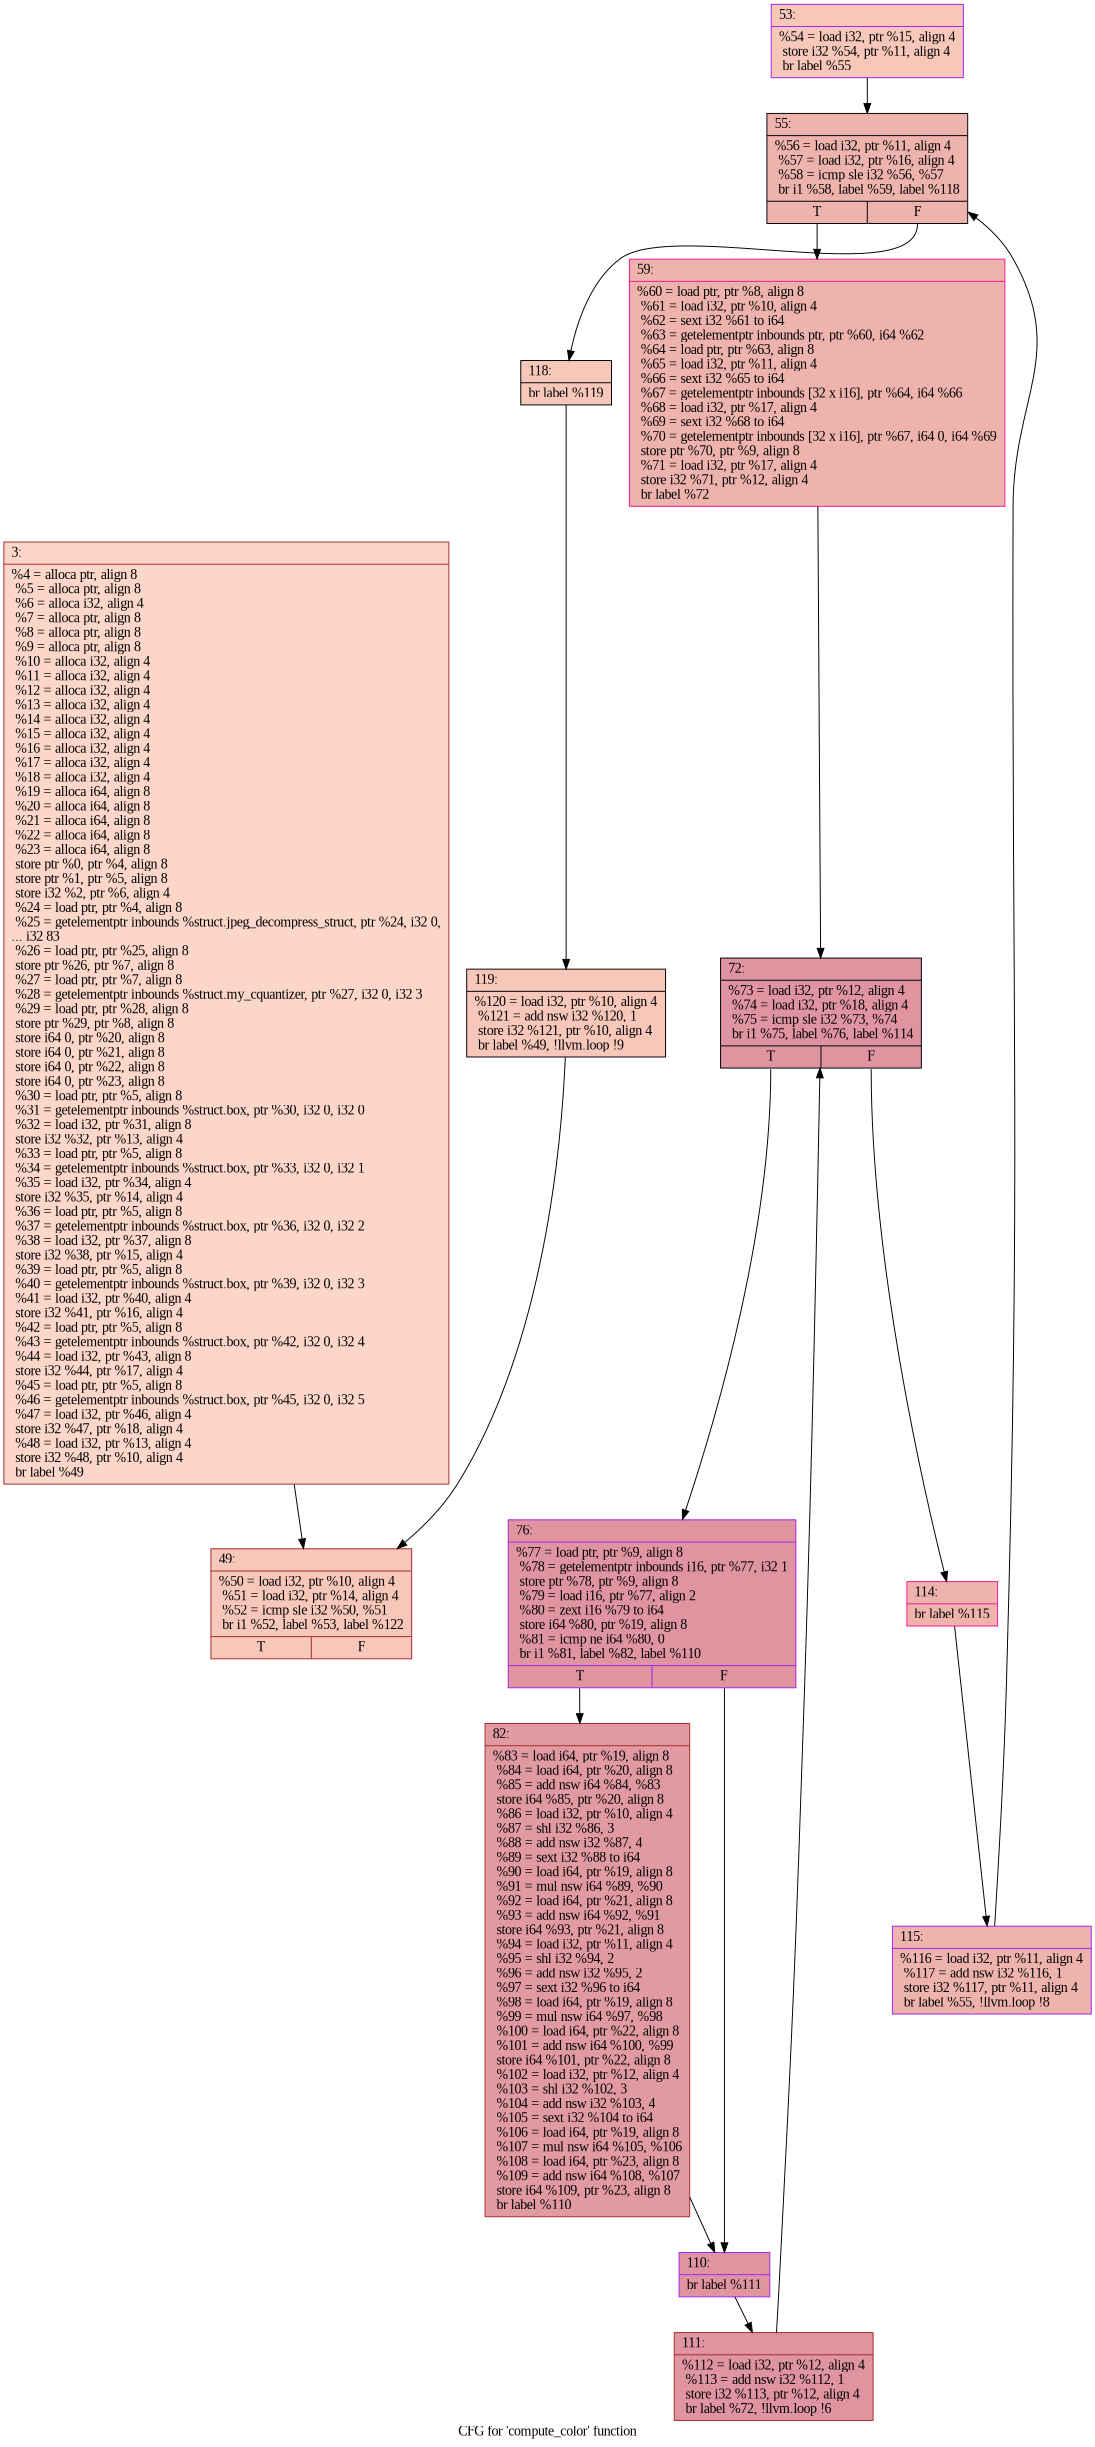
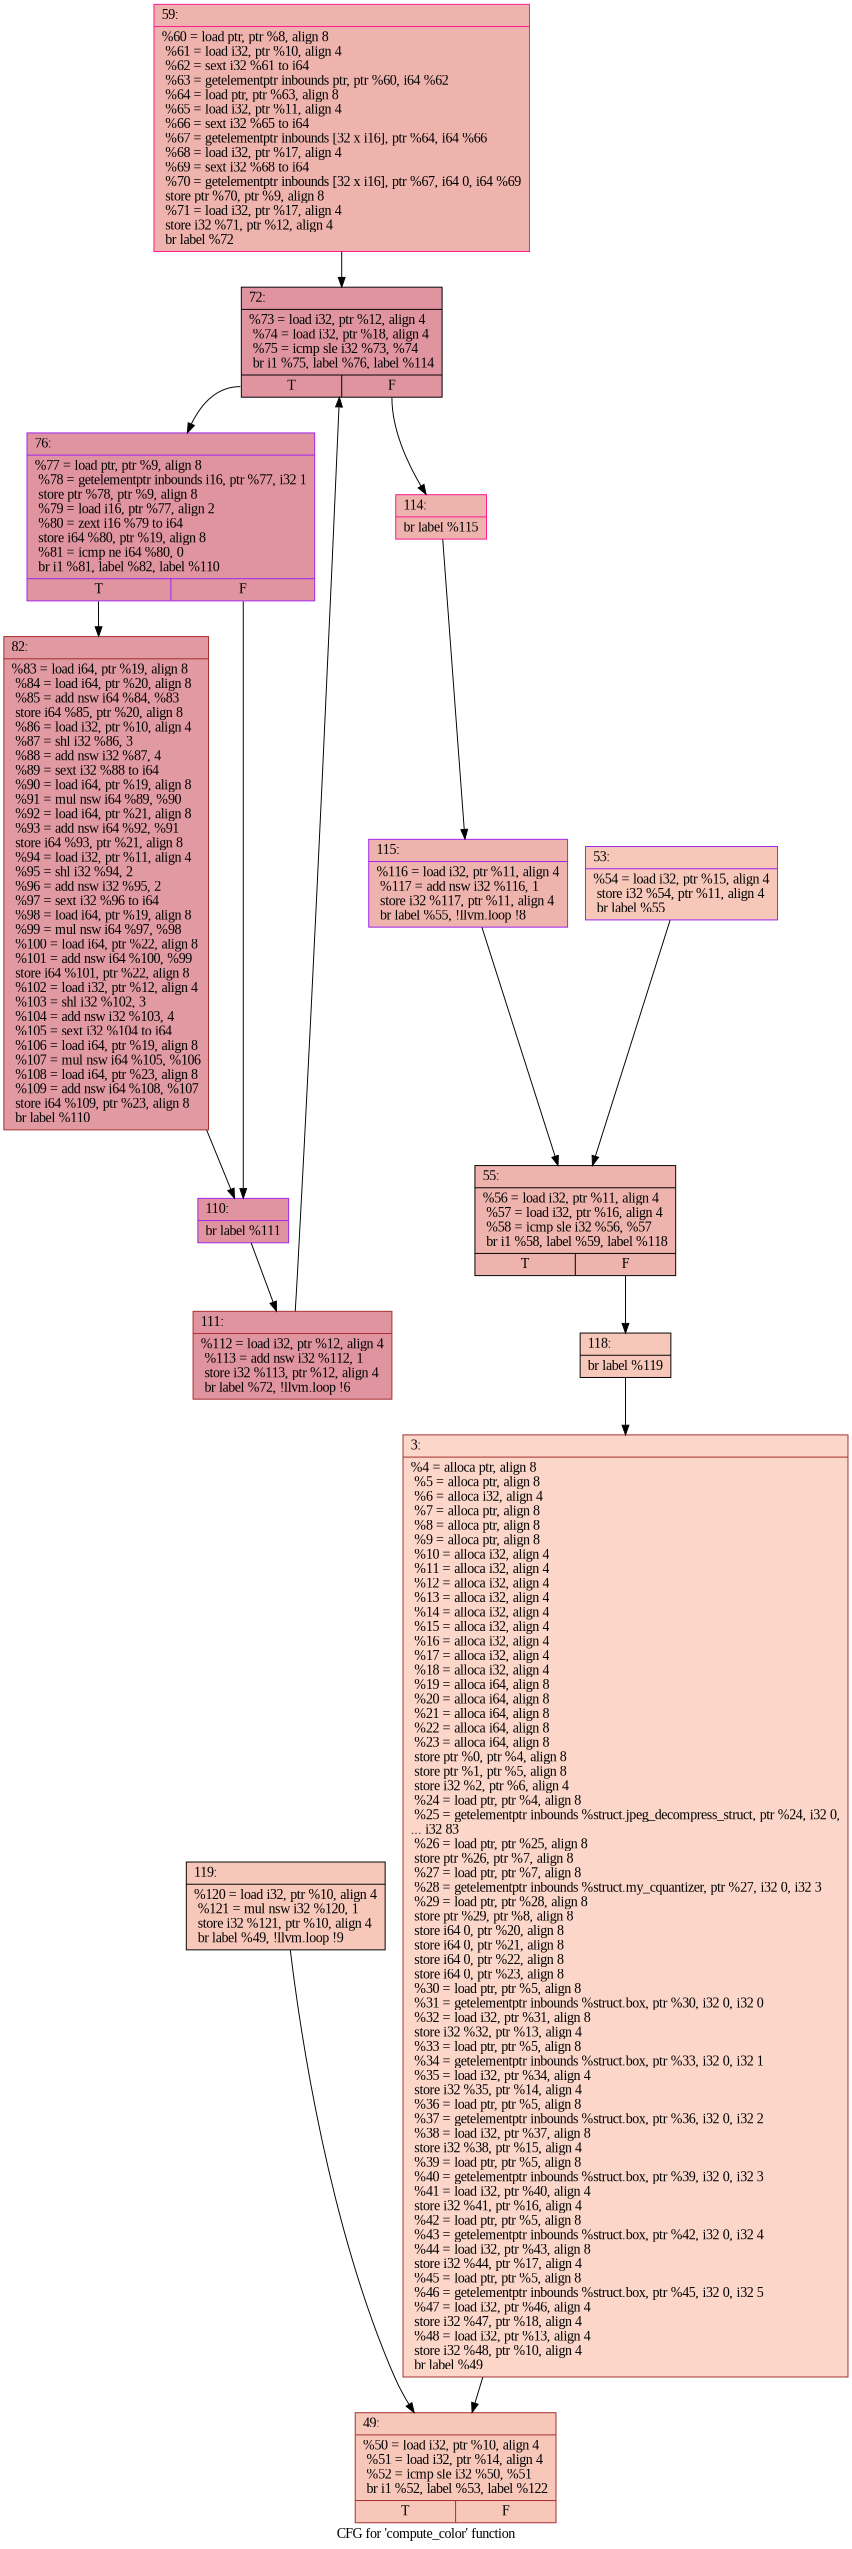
(817, 237) -> none
(566, 682) -> (626, 1401)
(556, 1016) -> (277, 1909)
